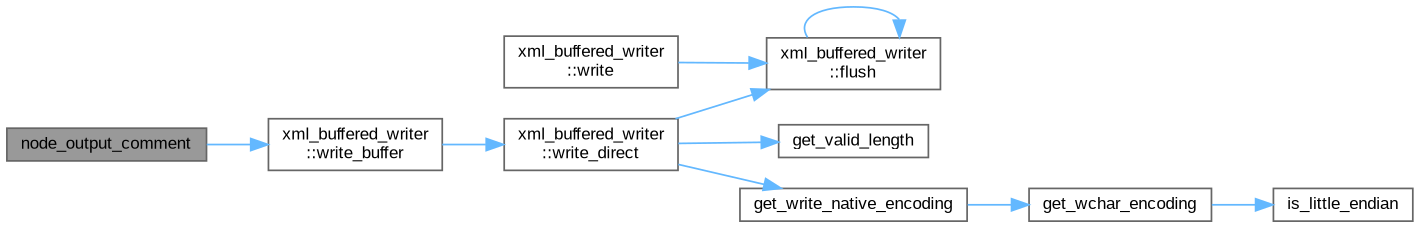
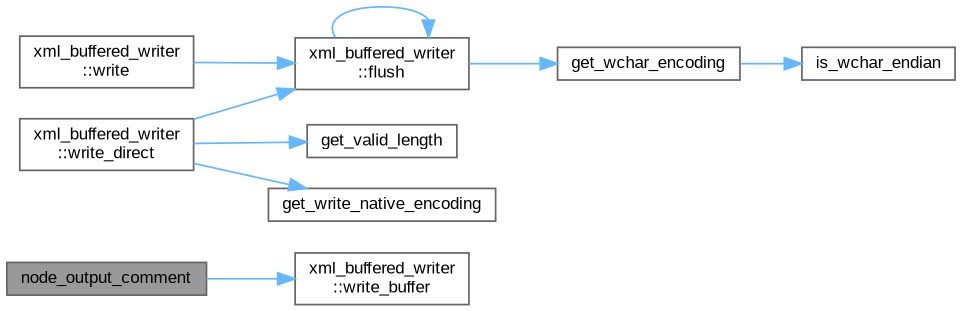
(464, 145) -> none
(990, 205) -> (504, 64)
(1343, 205) -> (878, 64)
